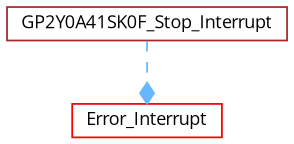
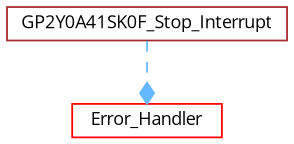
(147, 121) -> (147, 121)
